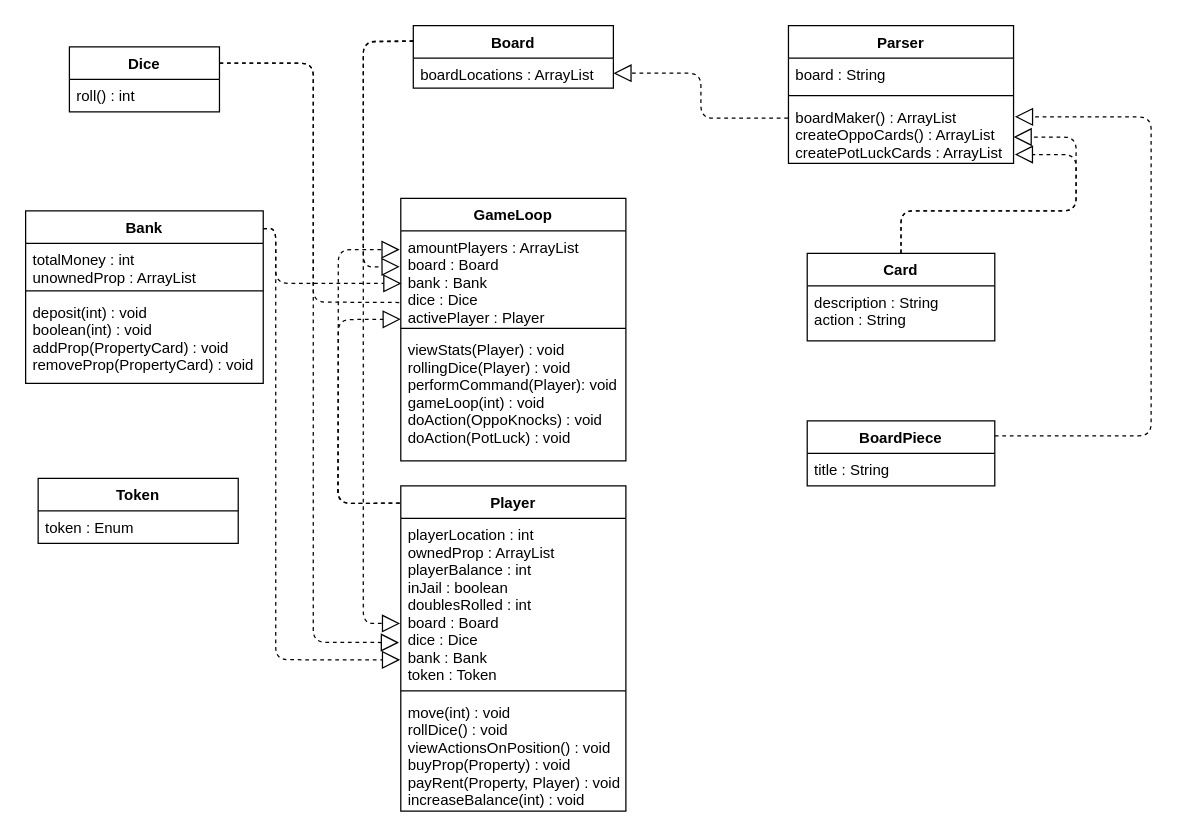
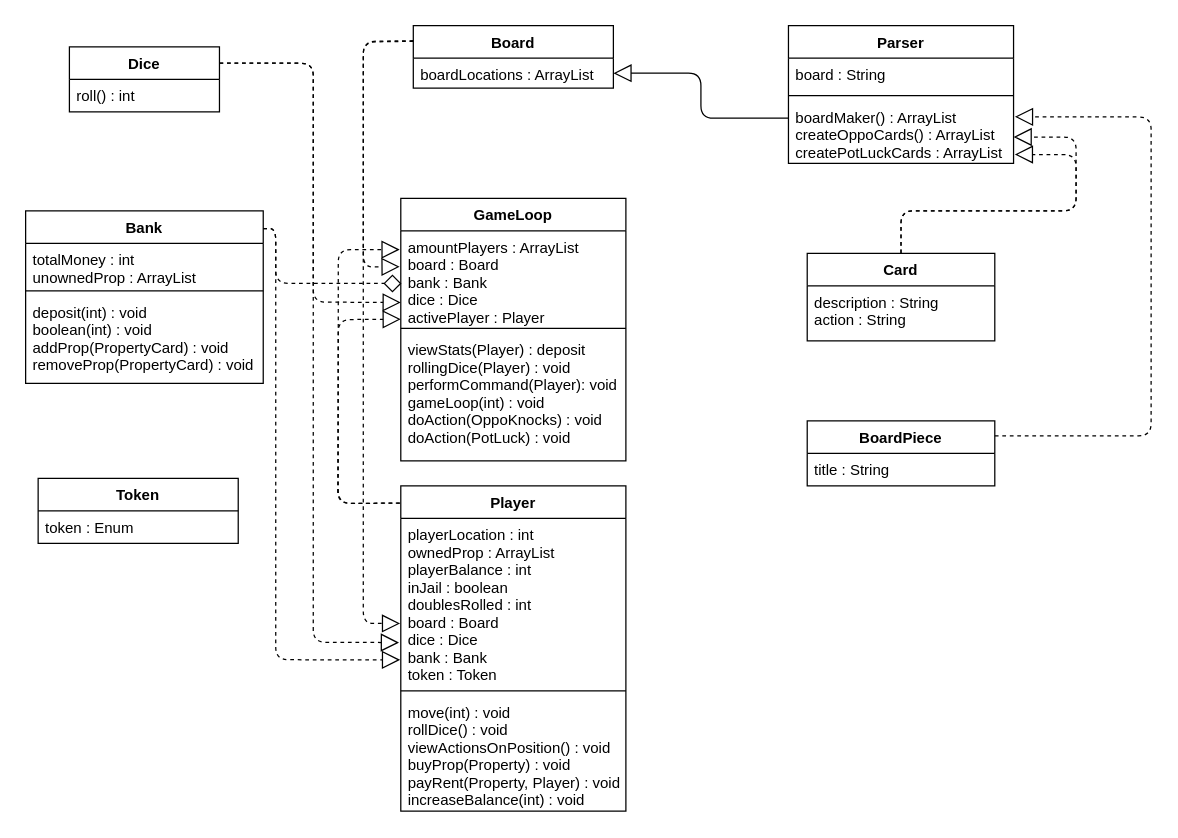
(701, 105) -> (701, 105)
(382, 283) -> (382, 283)
(389, 302) -> (381, 302)
(497, 350) -> (509, 350)
